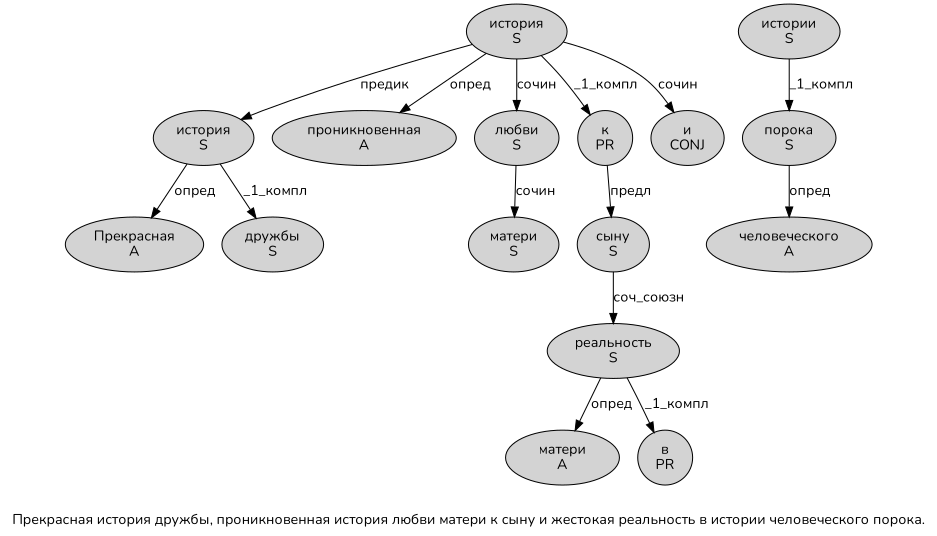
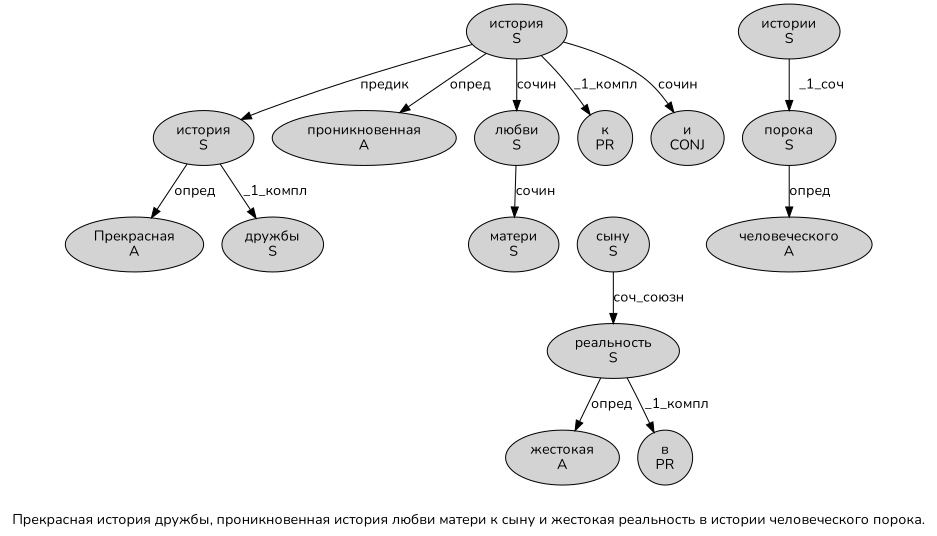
(822, 85) -> (822, 85)
(609, 186) -> none
(563, 458) -> (563, 458)
